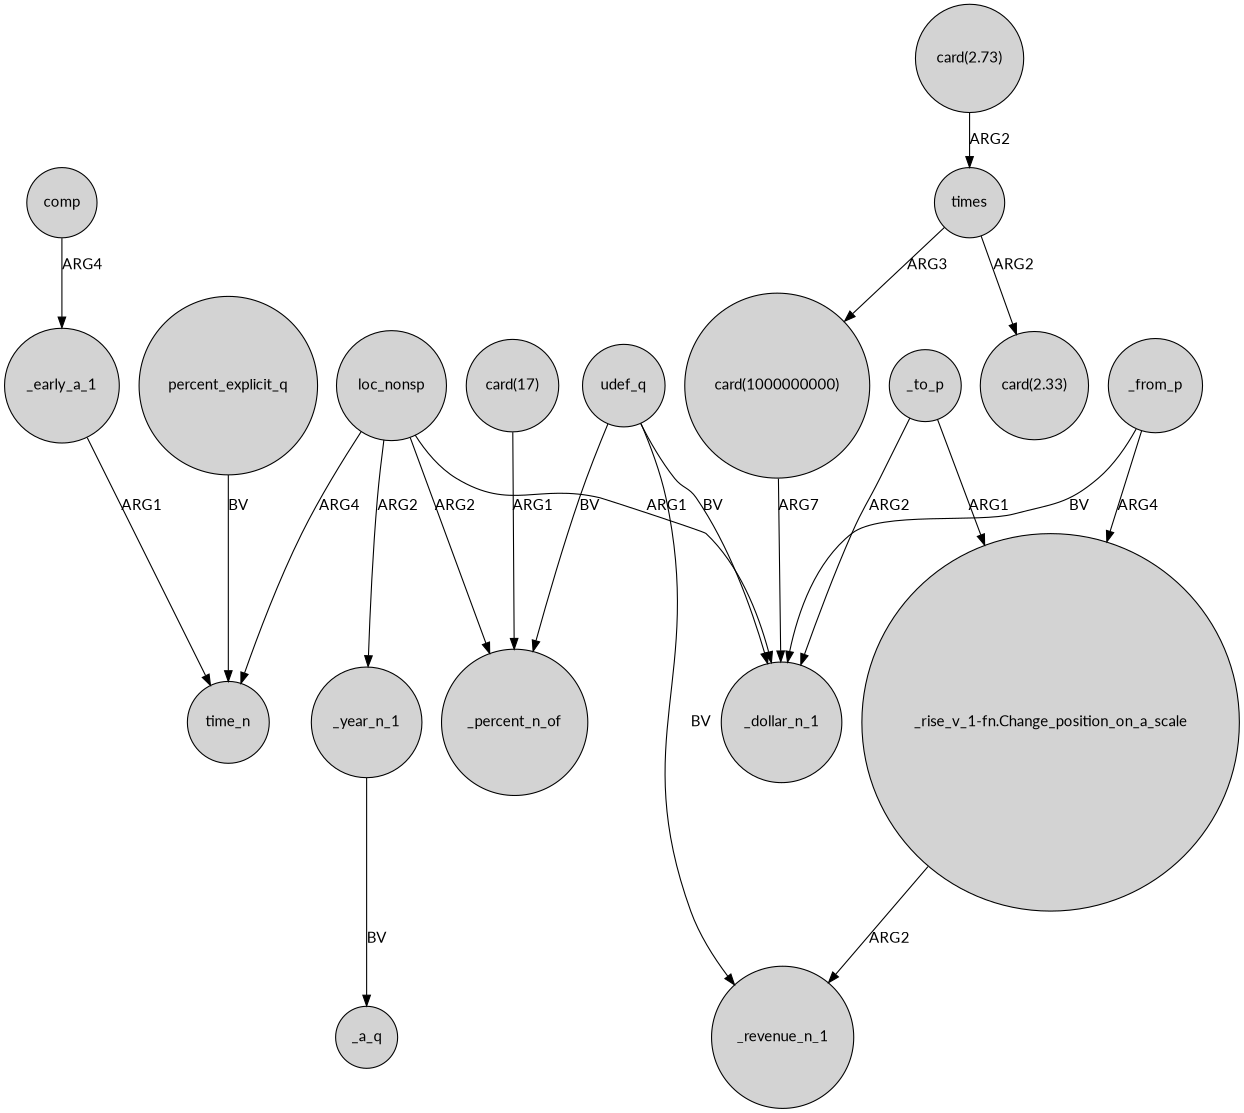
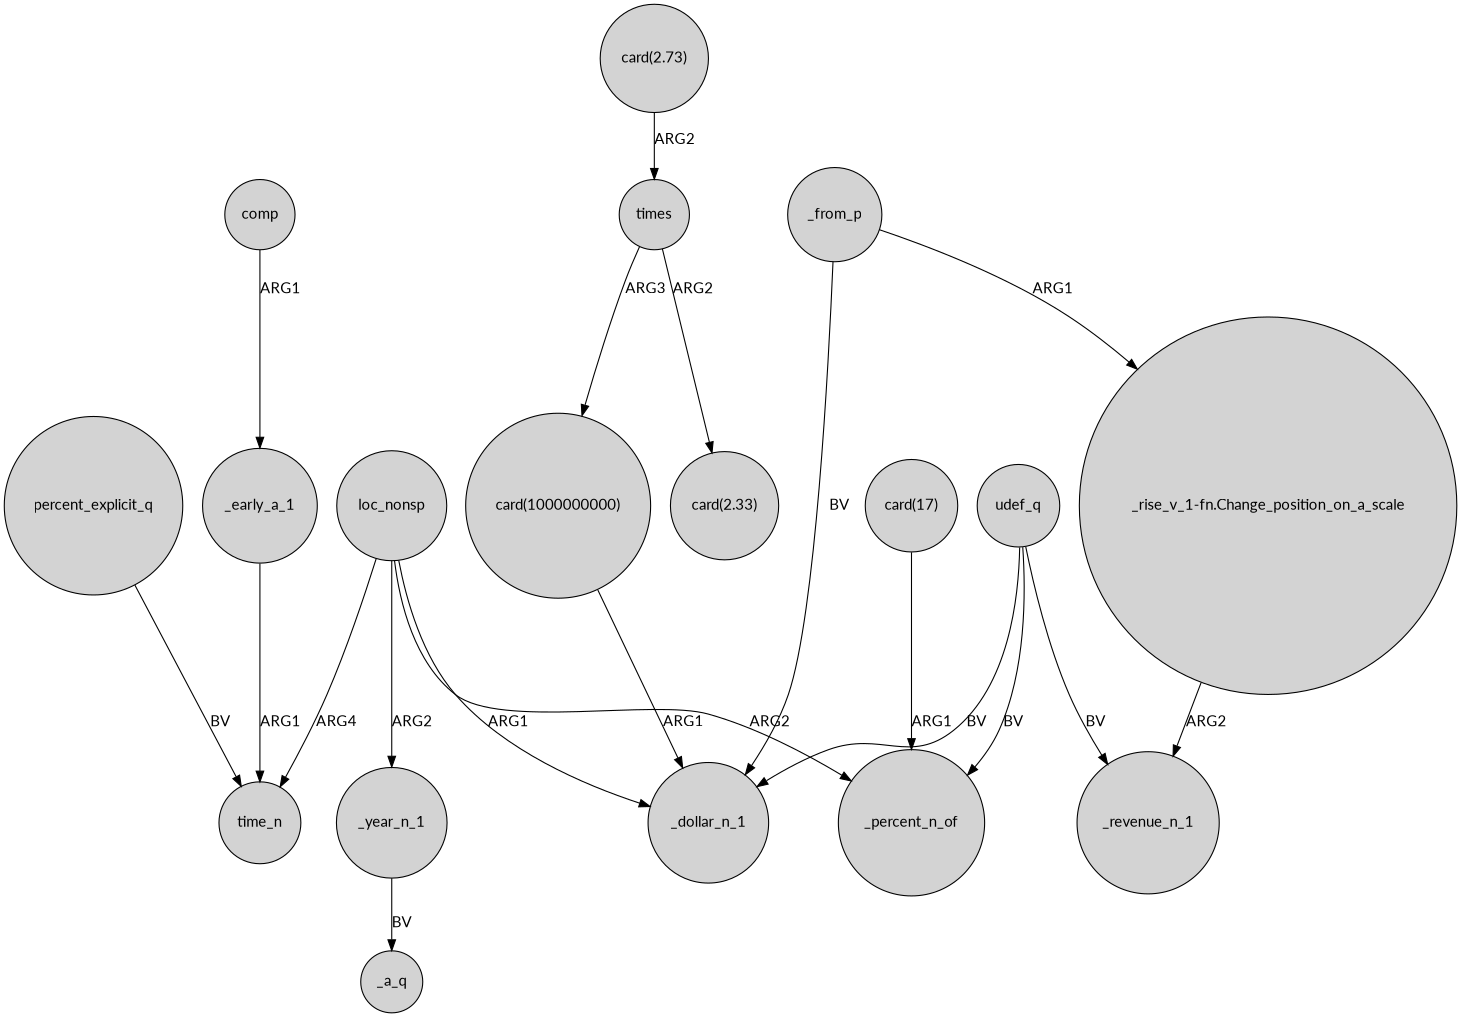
(82, 265) -> (280, 289)
(925, 386) -> none
(799, 506) -> (683, 722)
(1138, 506) -> (1053, 289)
